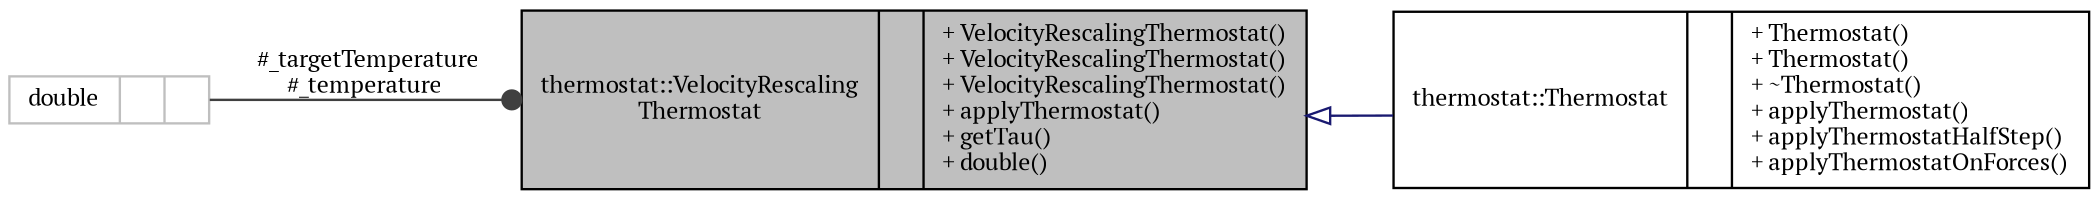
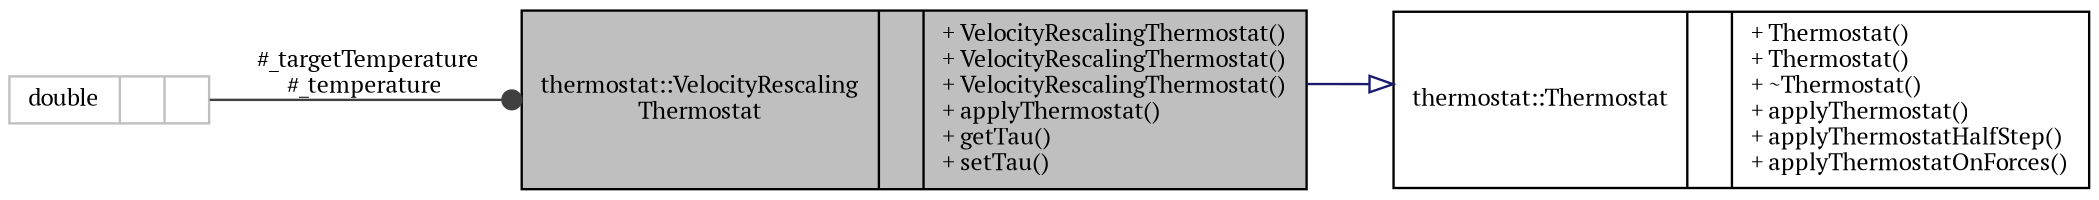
(1362, 116) -> (1338, 84)
(996, 163) -> (996, 163)
